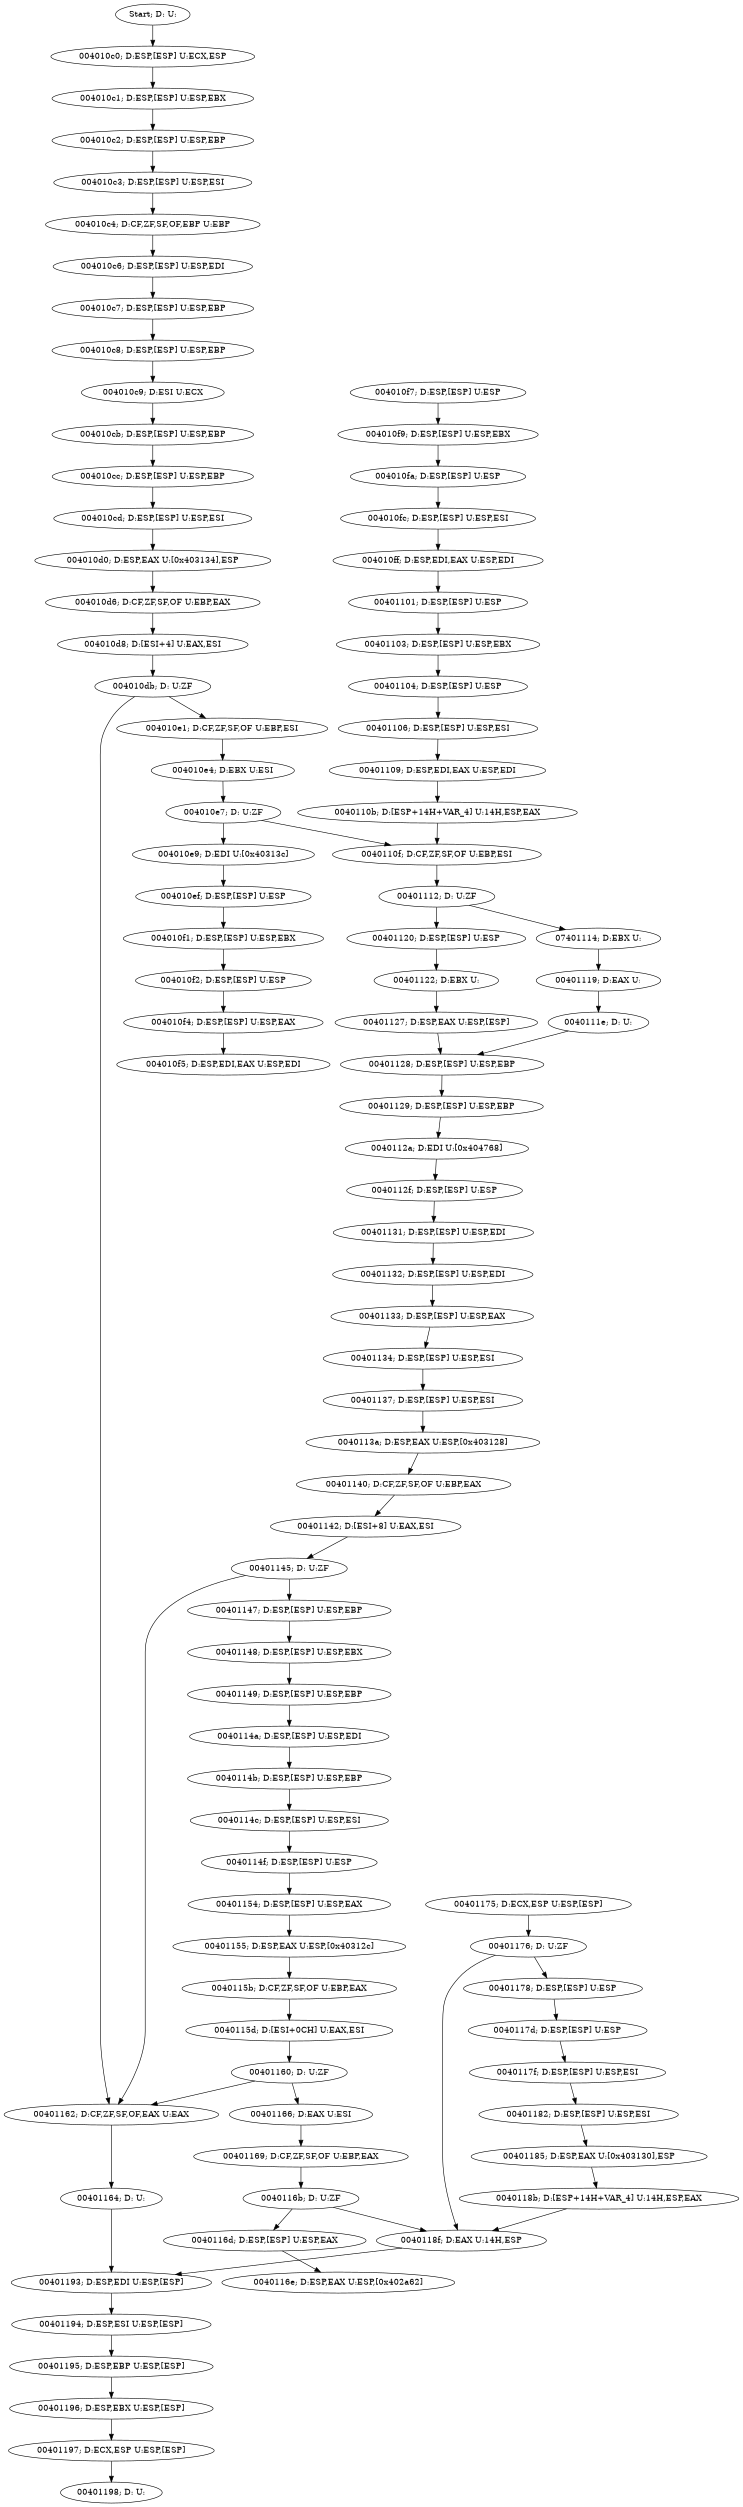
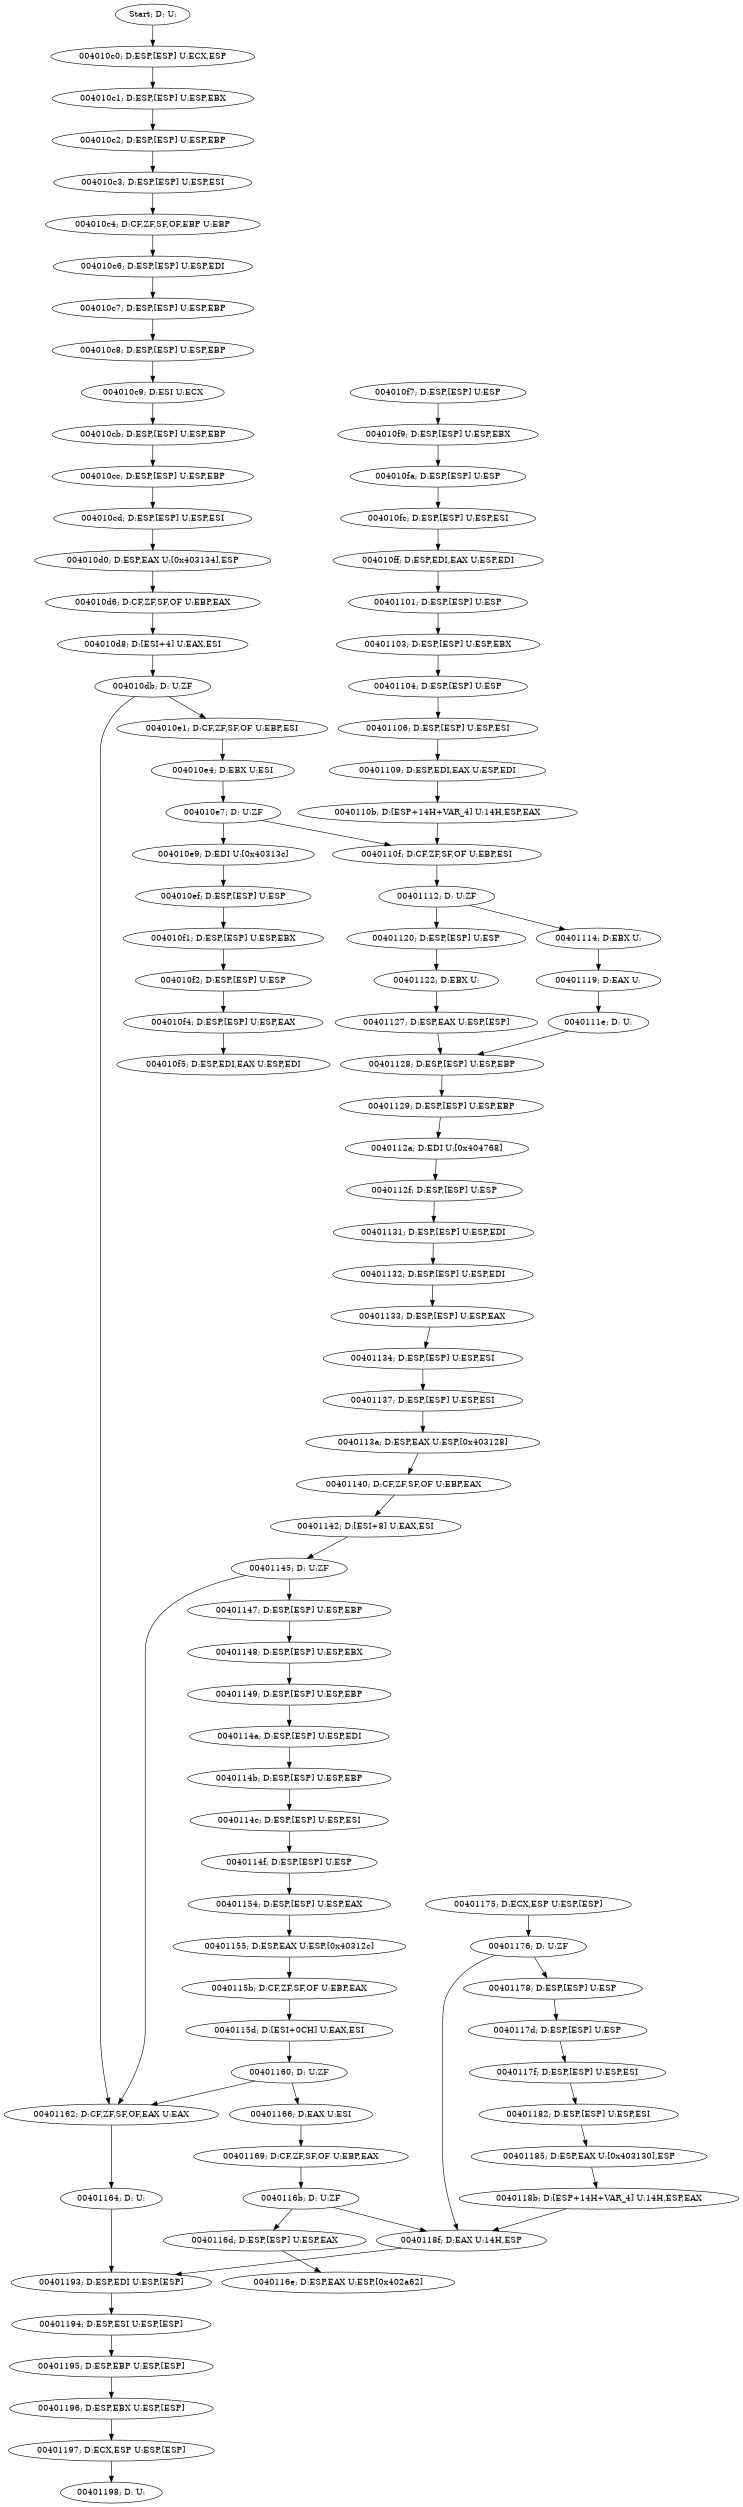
(598, 939) -> (598, 939)
